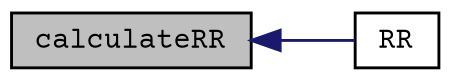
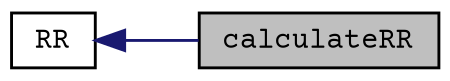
(318, 40) -> (162, 40)
